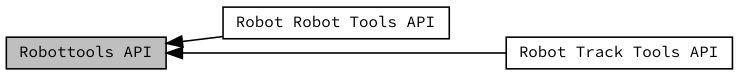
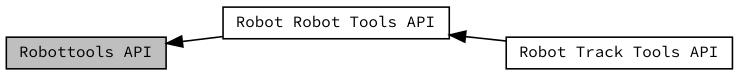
(344, 53) -> (486, 39)
